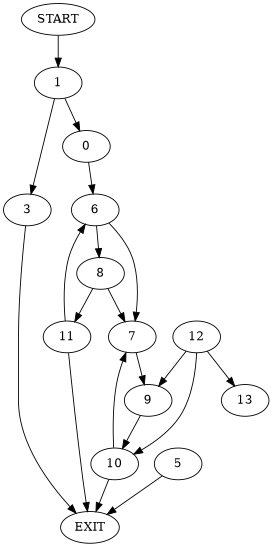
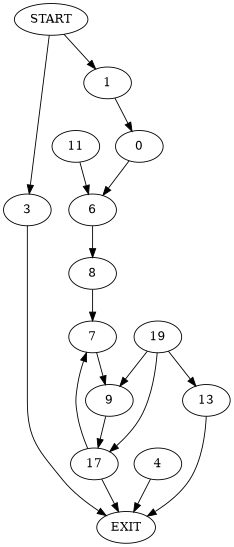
(44, 142) -> (40, 110)
(134, 264) -> none
(86, 301) -> none
(197, 337) -> (158, 337)
(77, 428) -> (194, 471)
(115, 464) -> (94, 464)
(178, 464) -> (158, 464)
